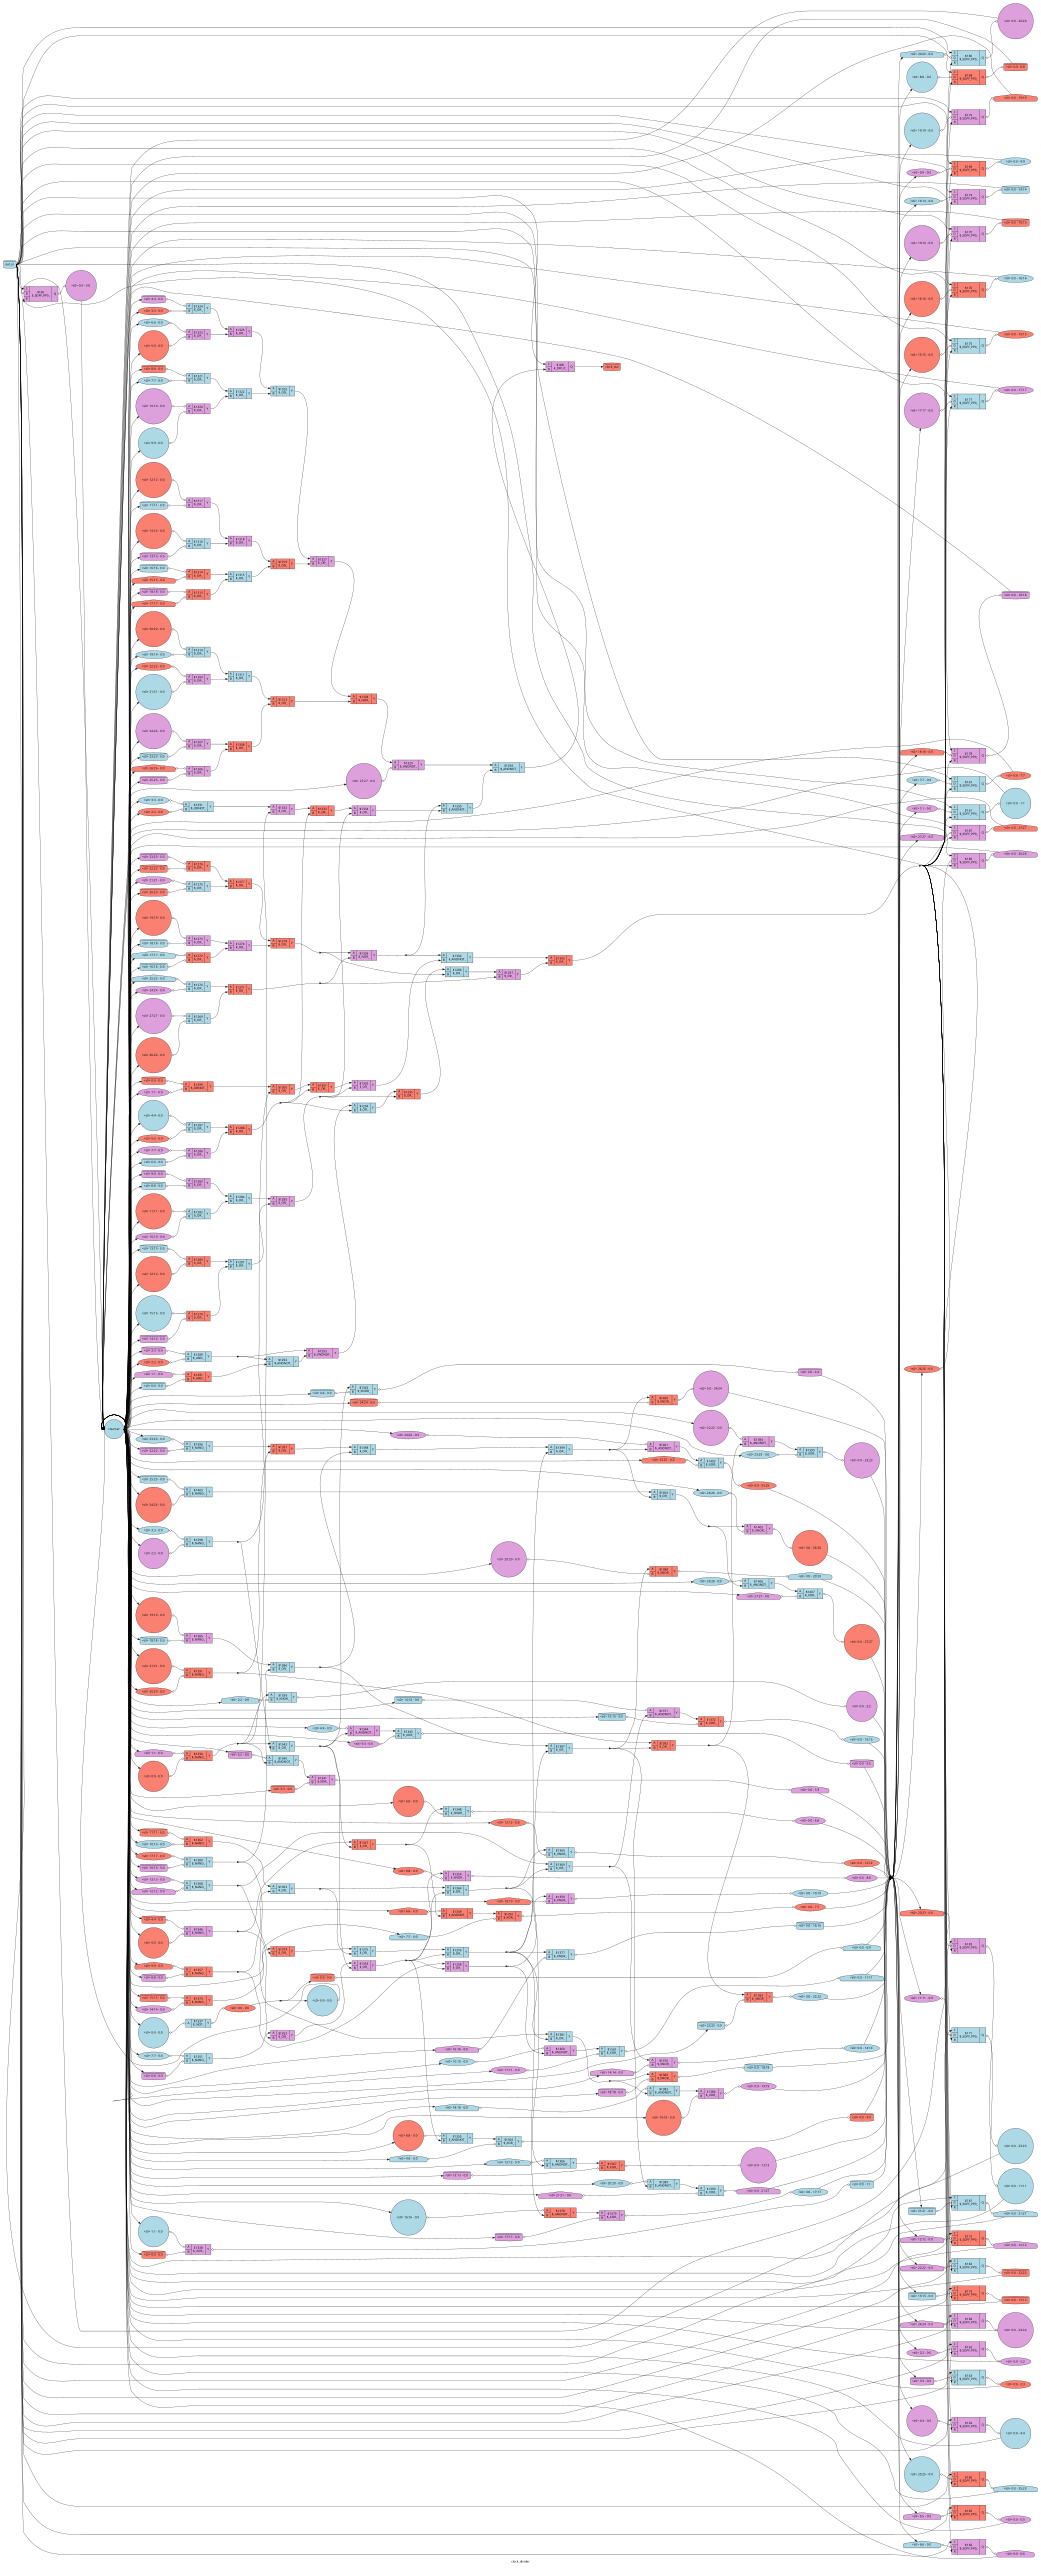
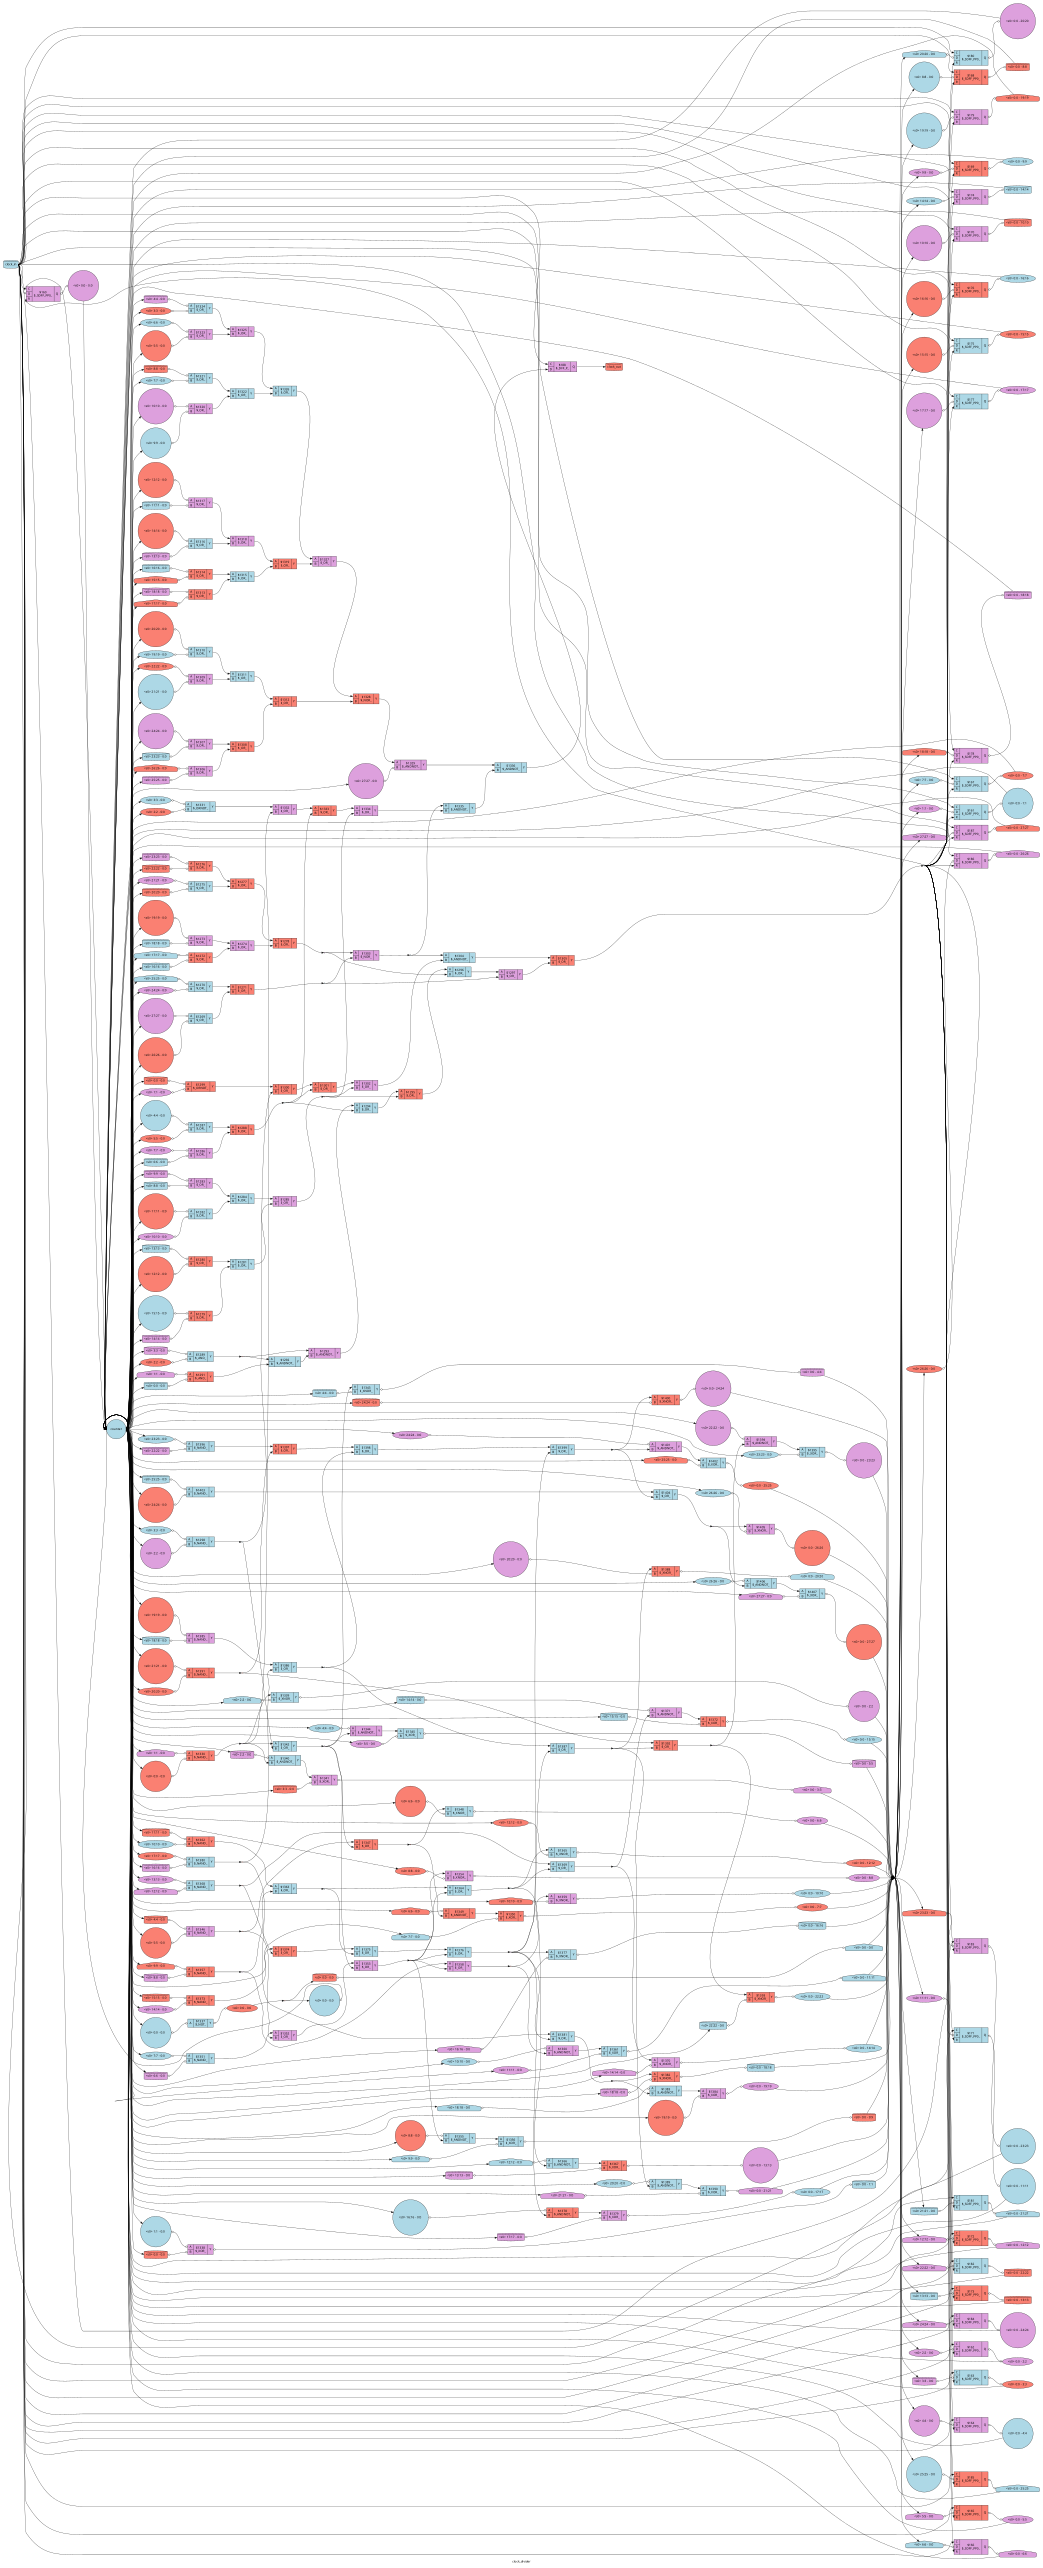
(10, 264) -> (11, 264)
